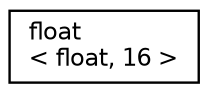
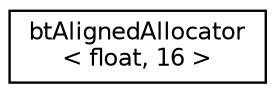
(104, 47) -> (138, 47)
